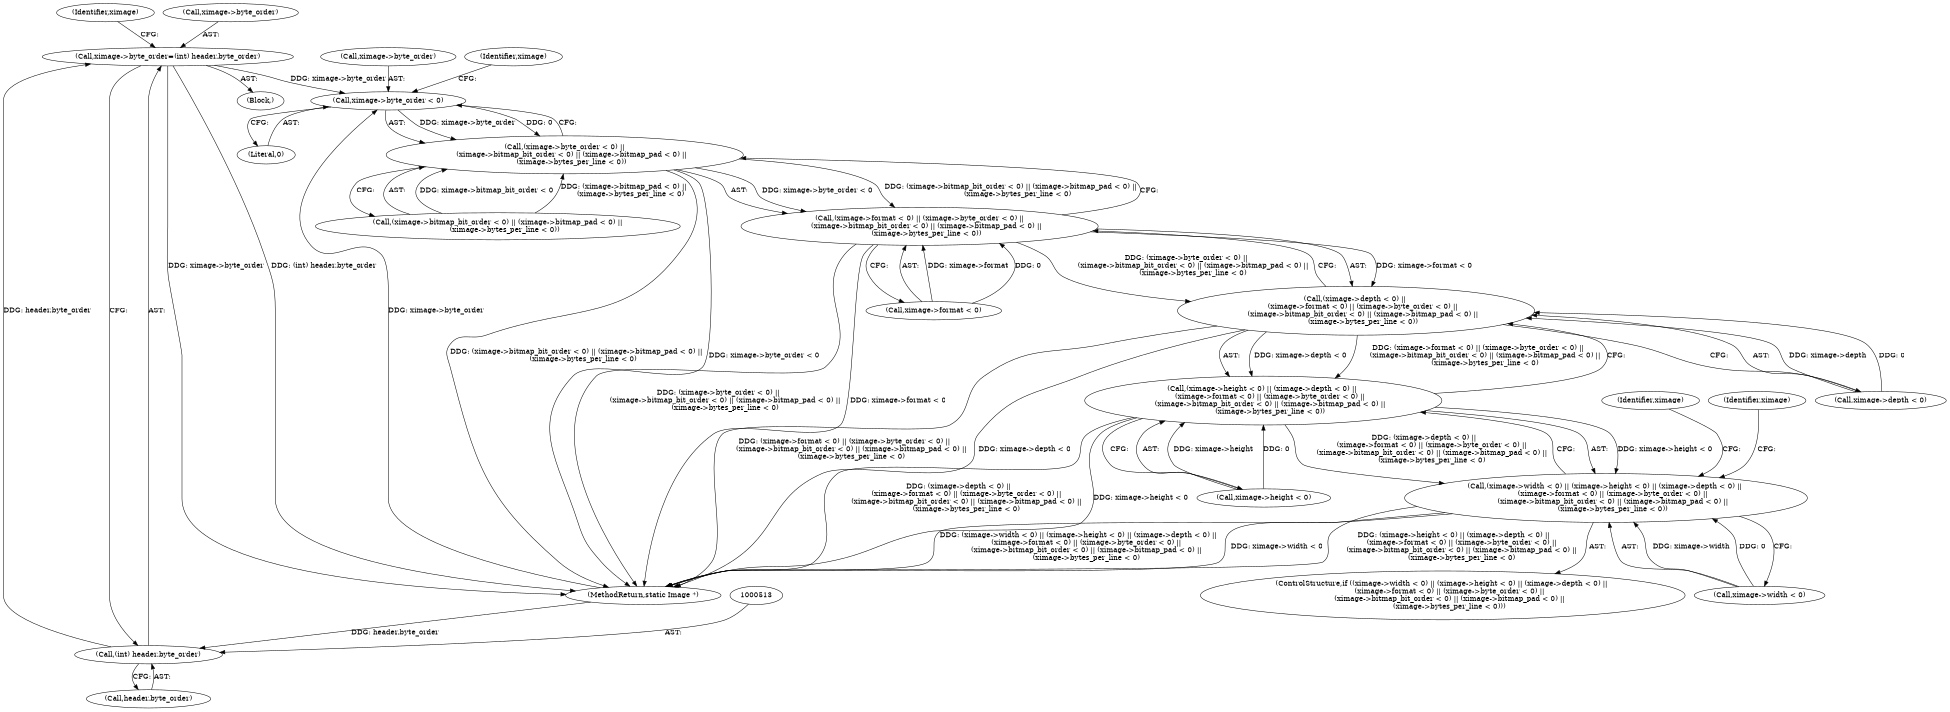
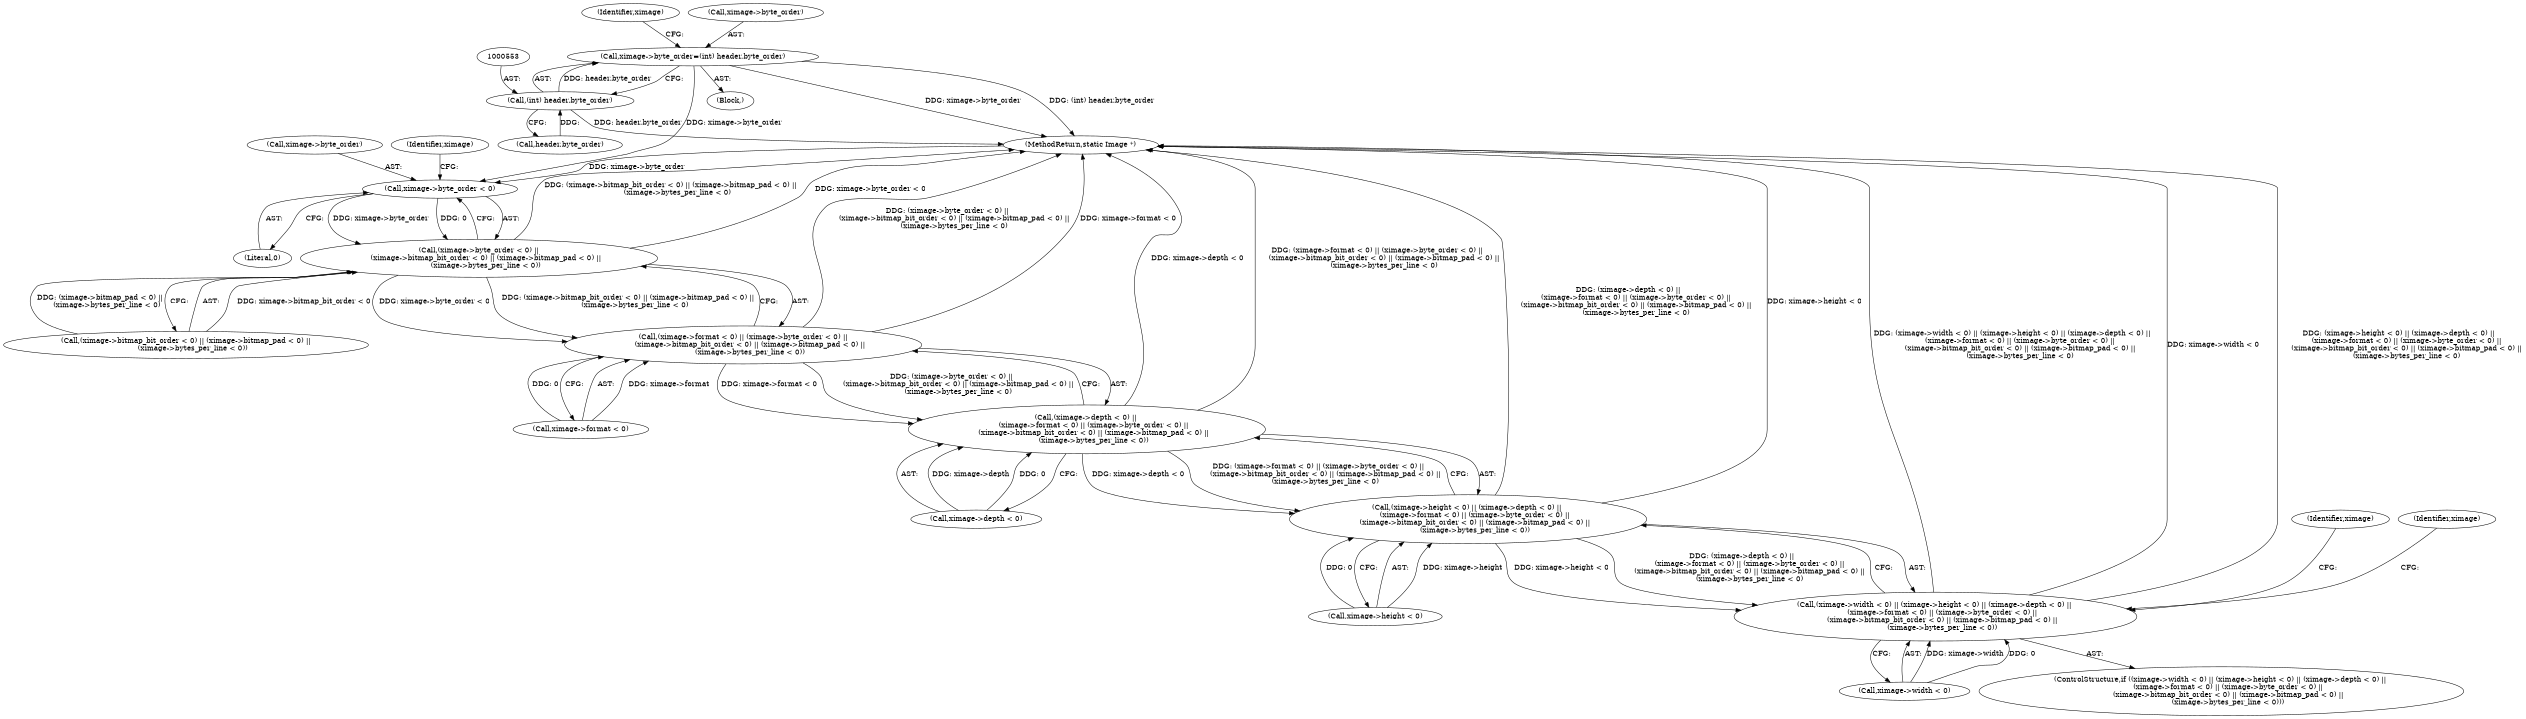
(756, 595) -> (503, 57)
(398, 625) -> (781, 141)
(164, 677) -> (571, 123)
